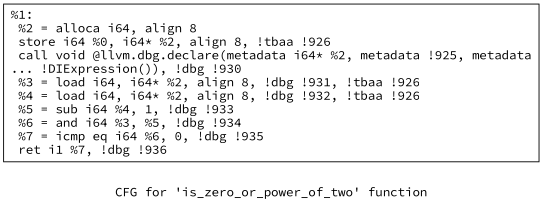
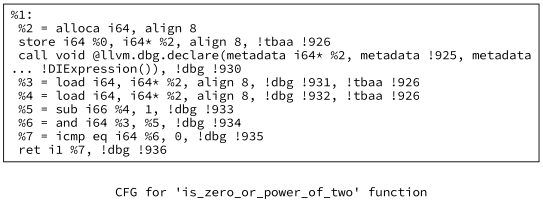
(123, 110) -> (123, 110)
